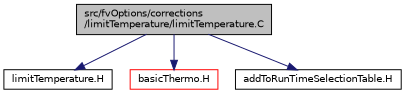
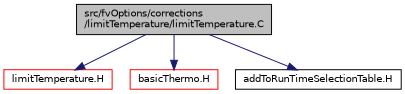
(58, 79) -> (58, 79)
